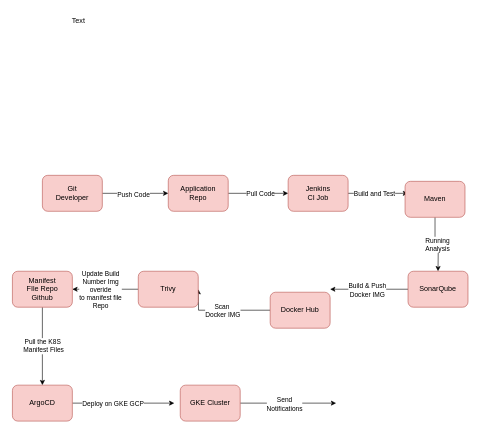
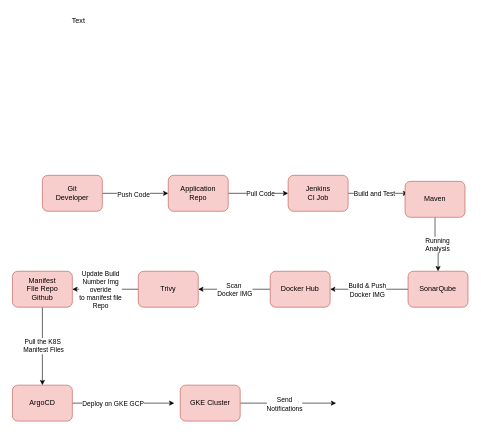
(300, 311) -> (300, 290)
